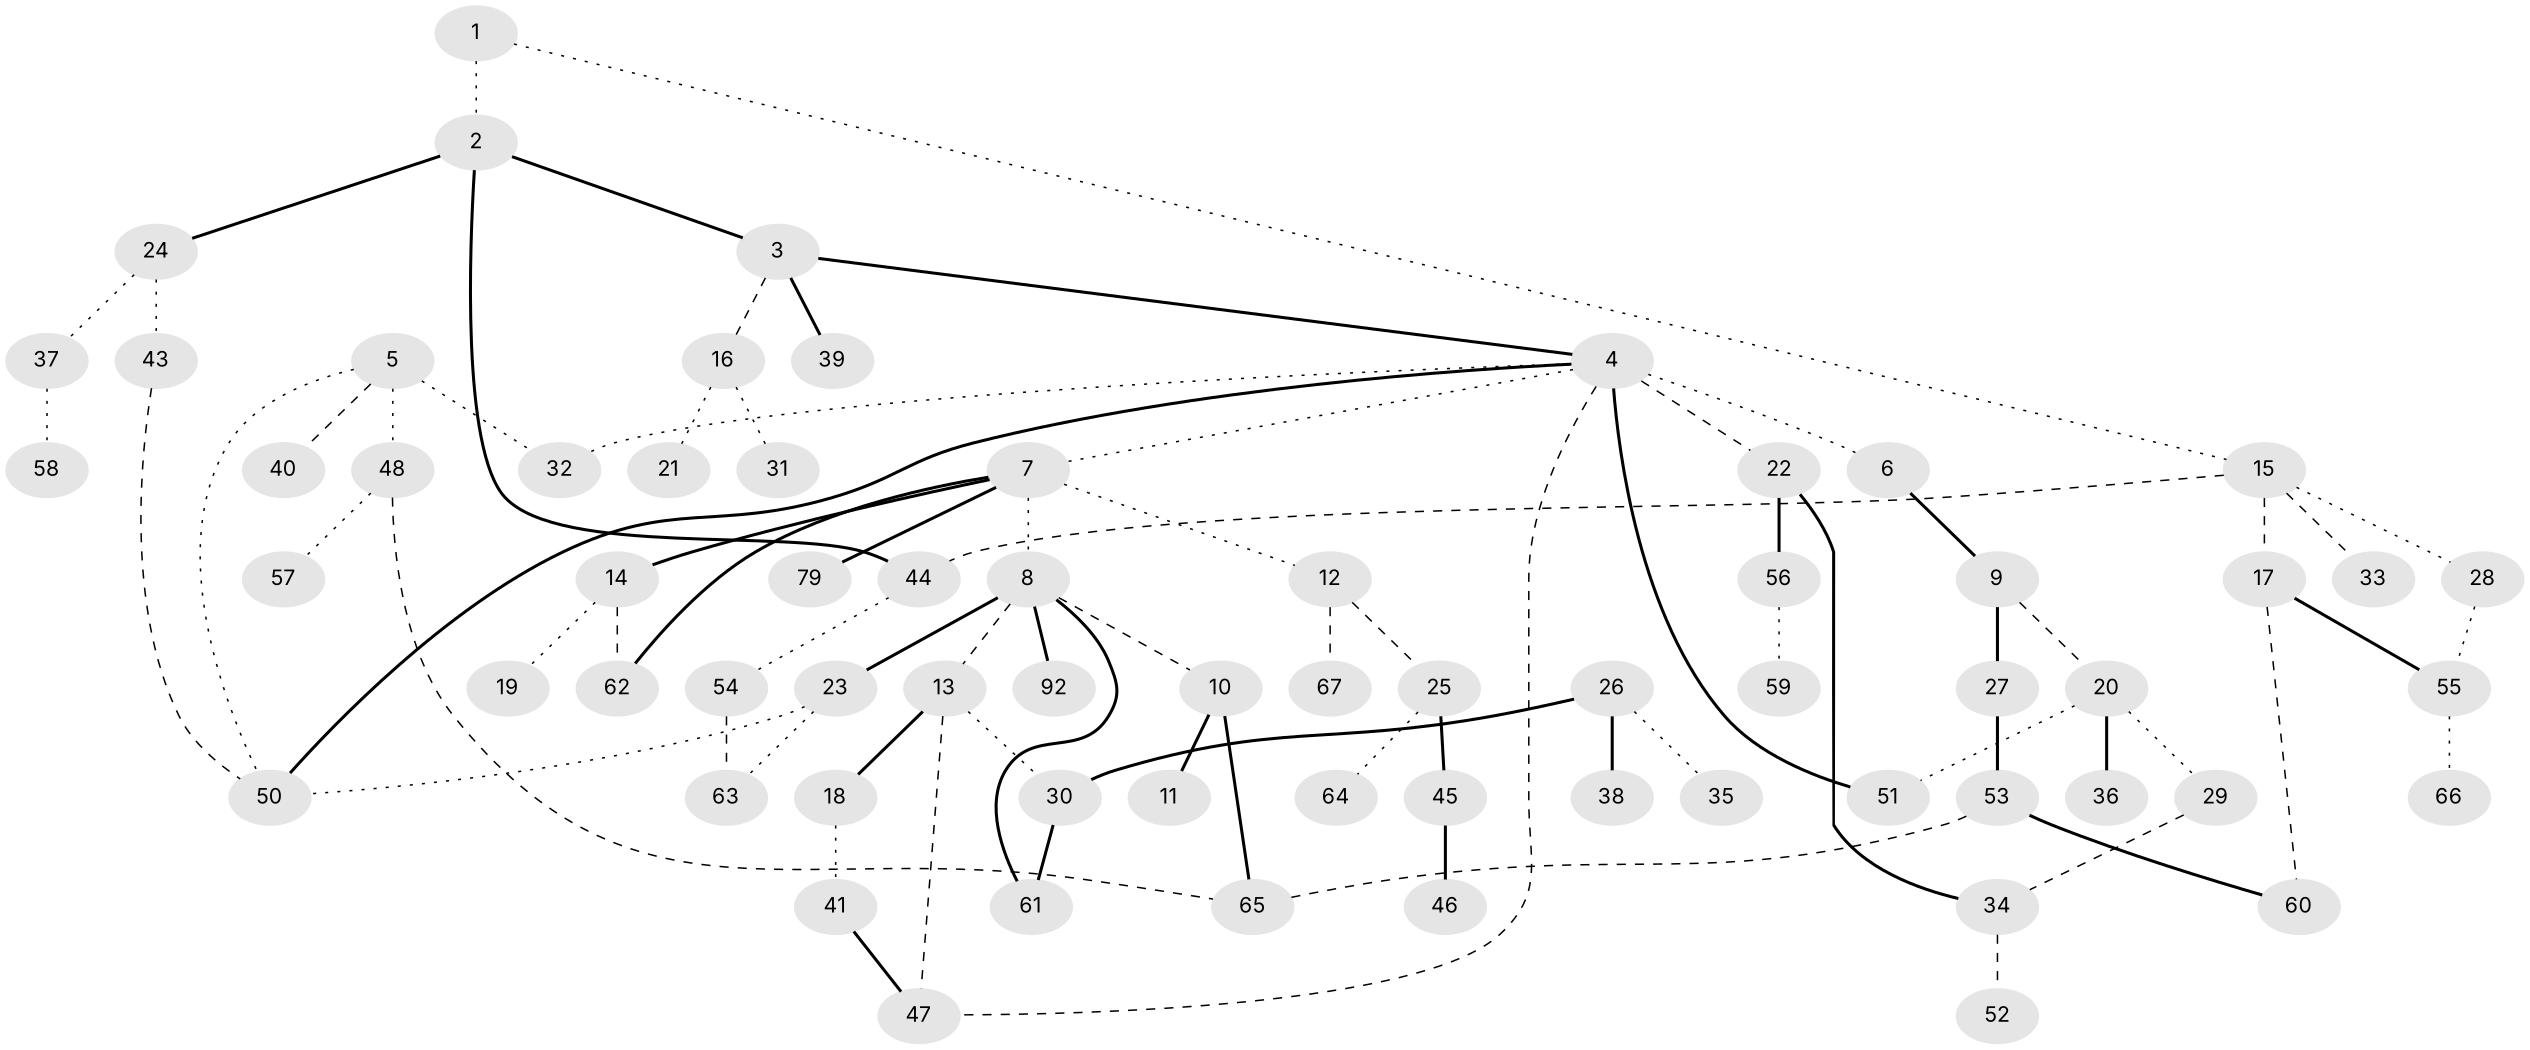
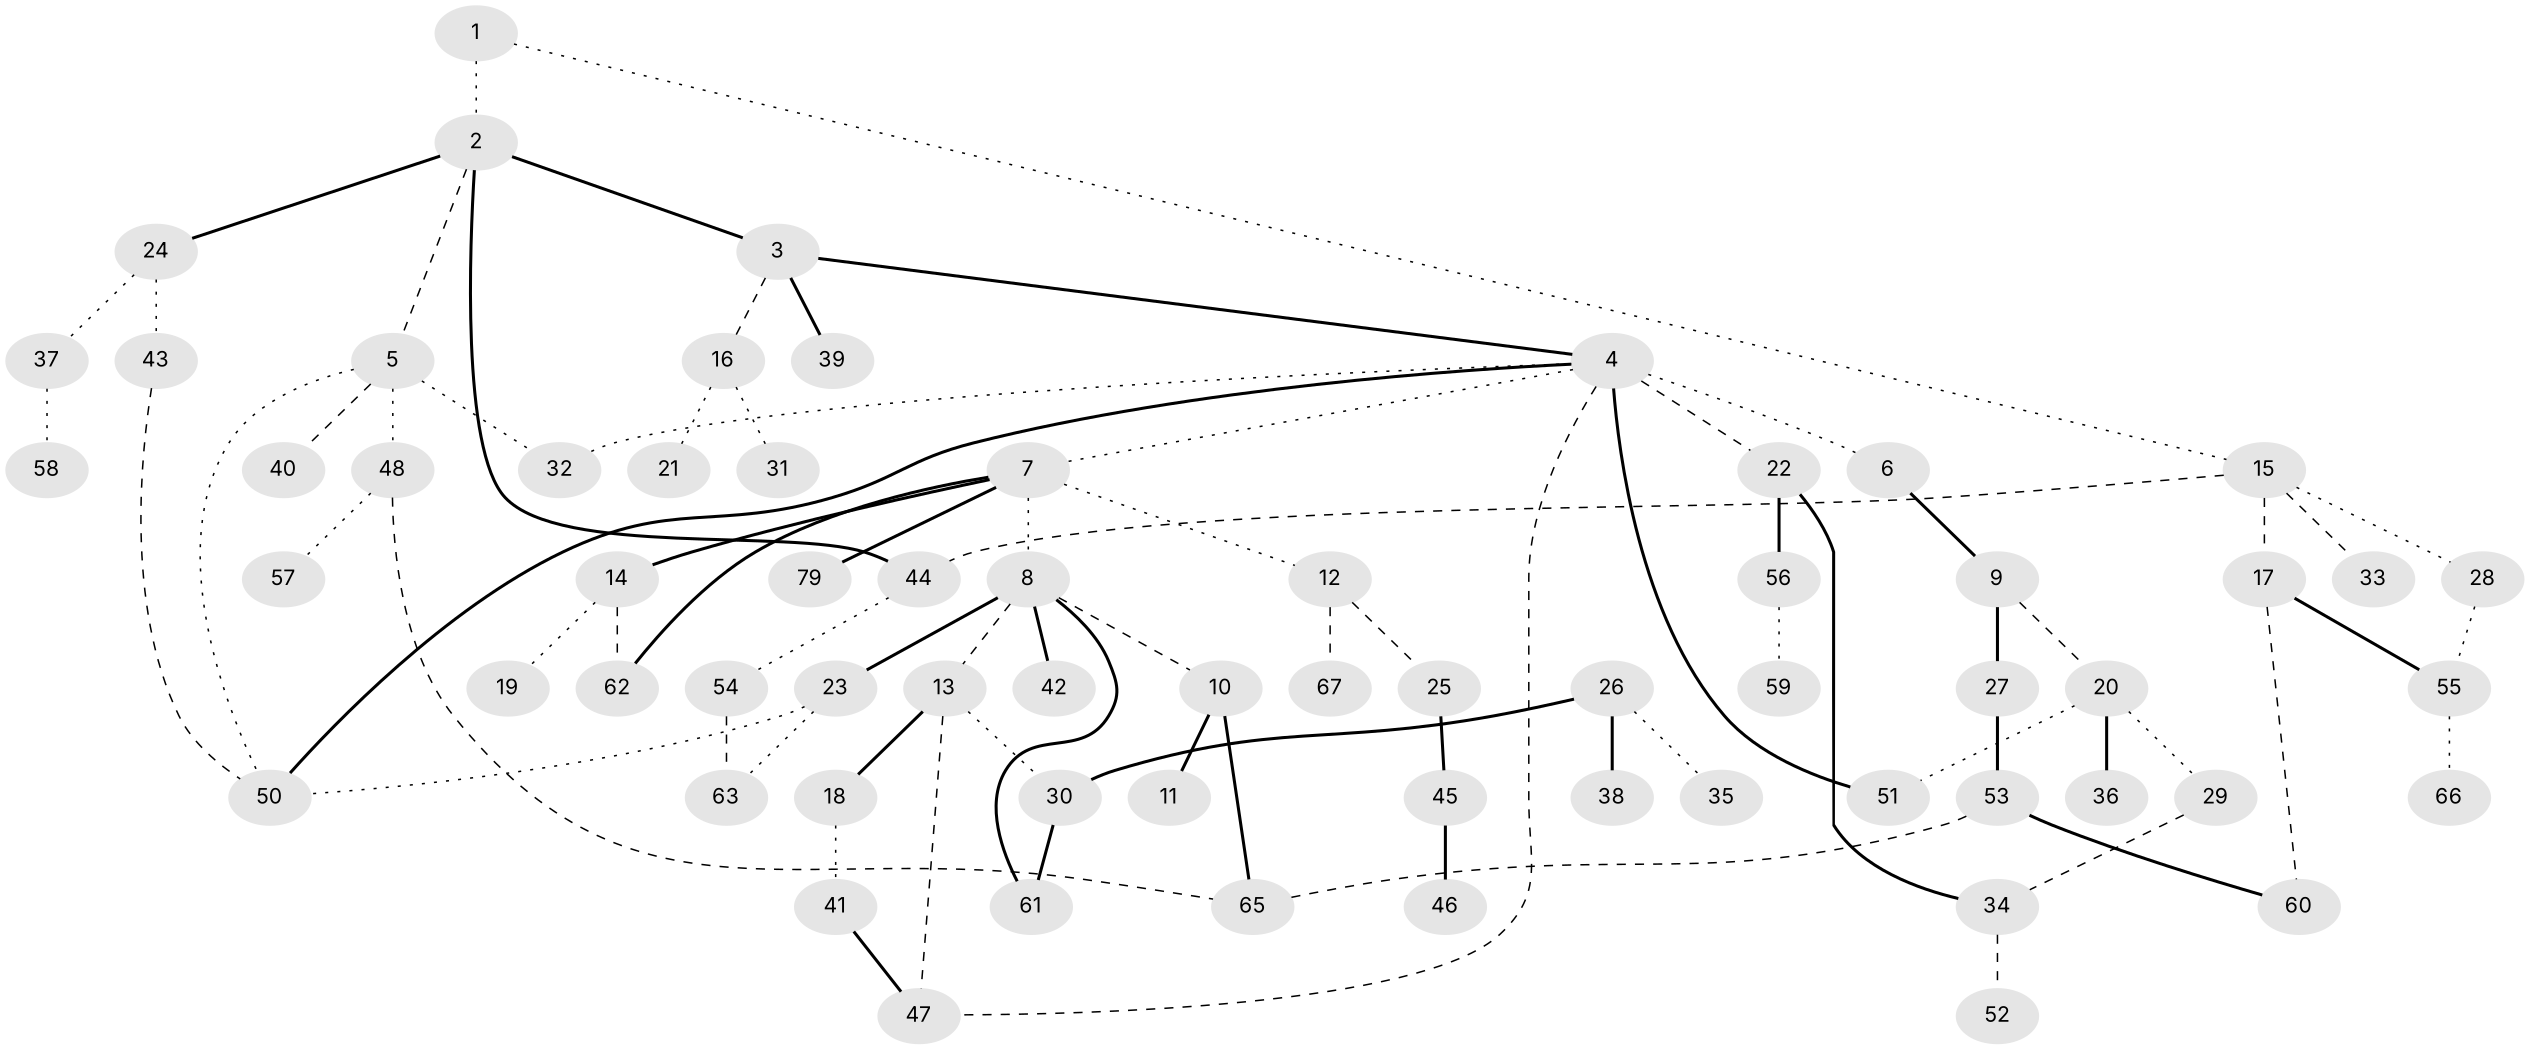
none -> (435, 252)
(1054, 689) -> (1054, 689)
(1336, 798) -> none
